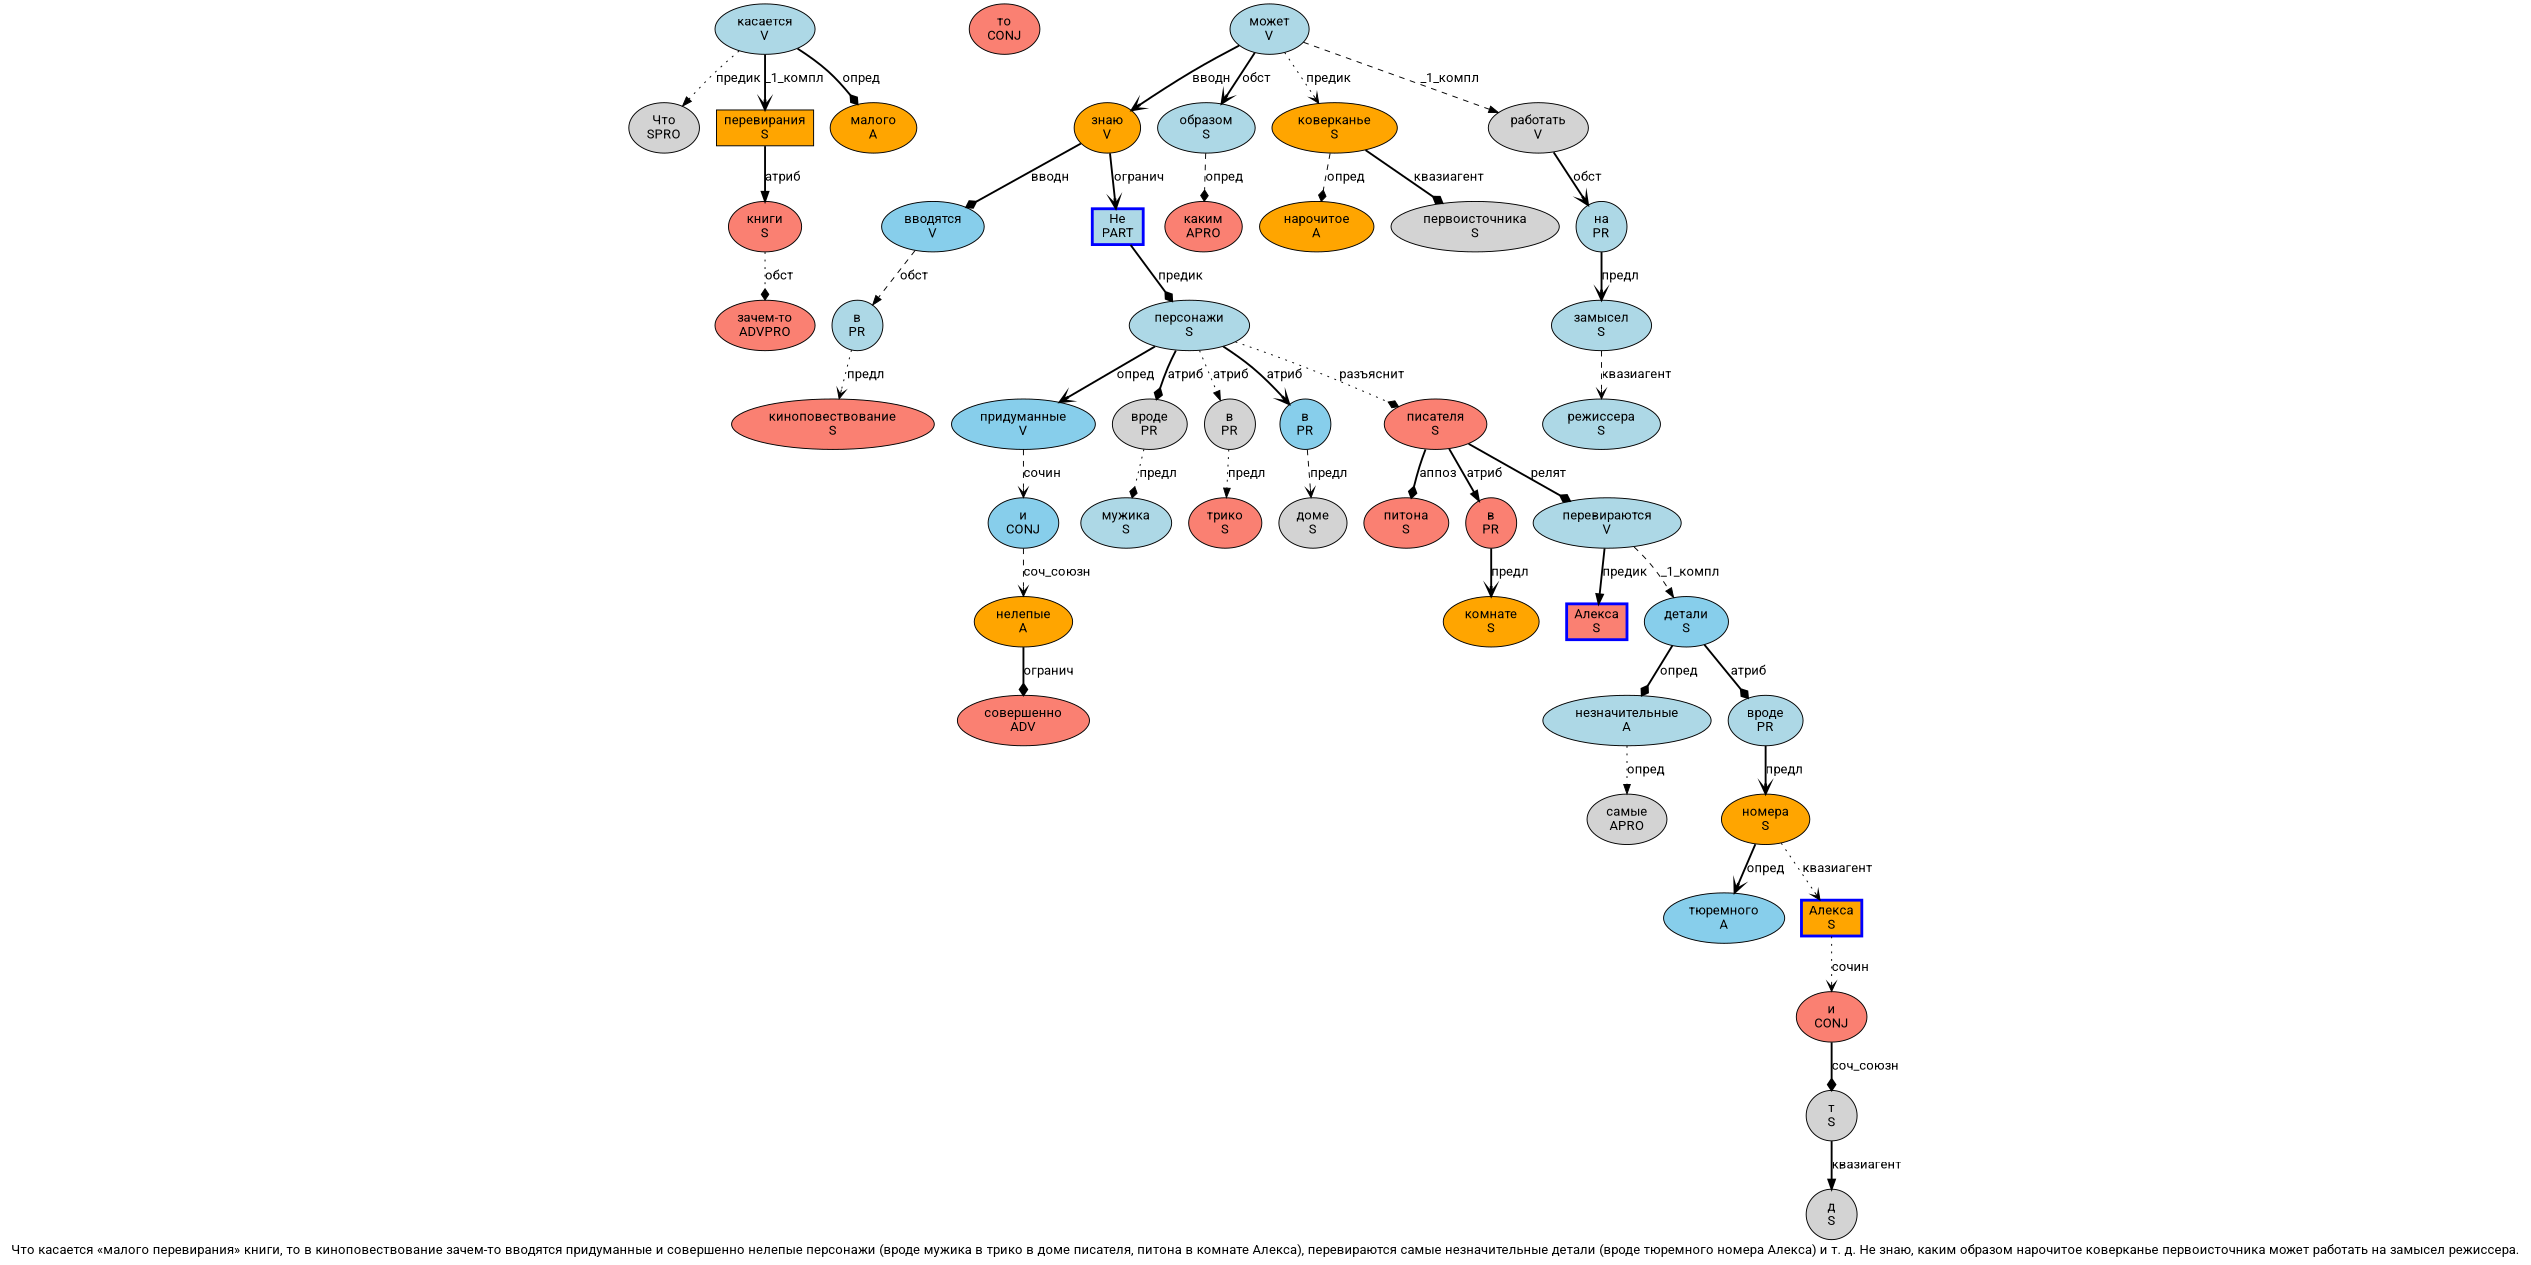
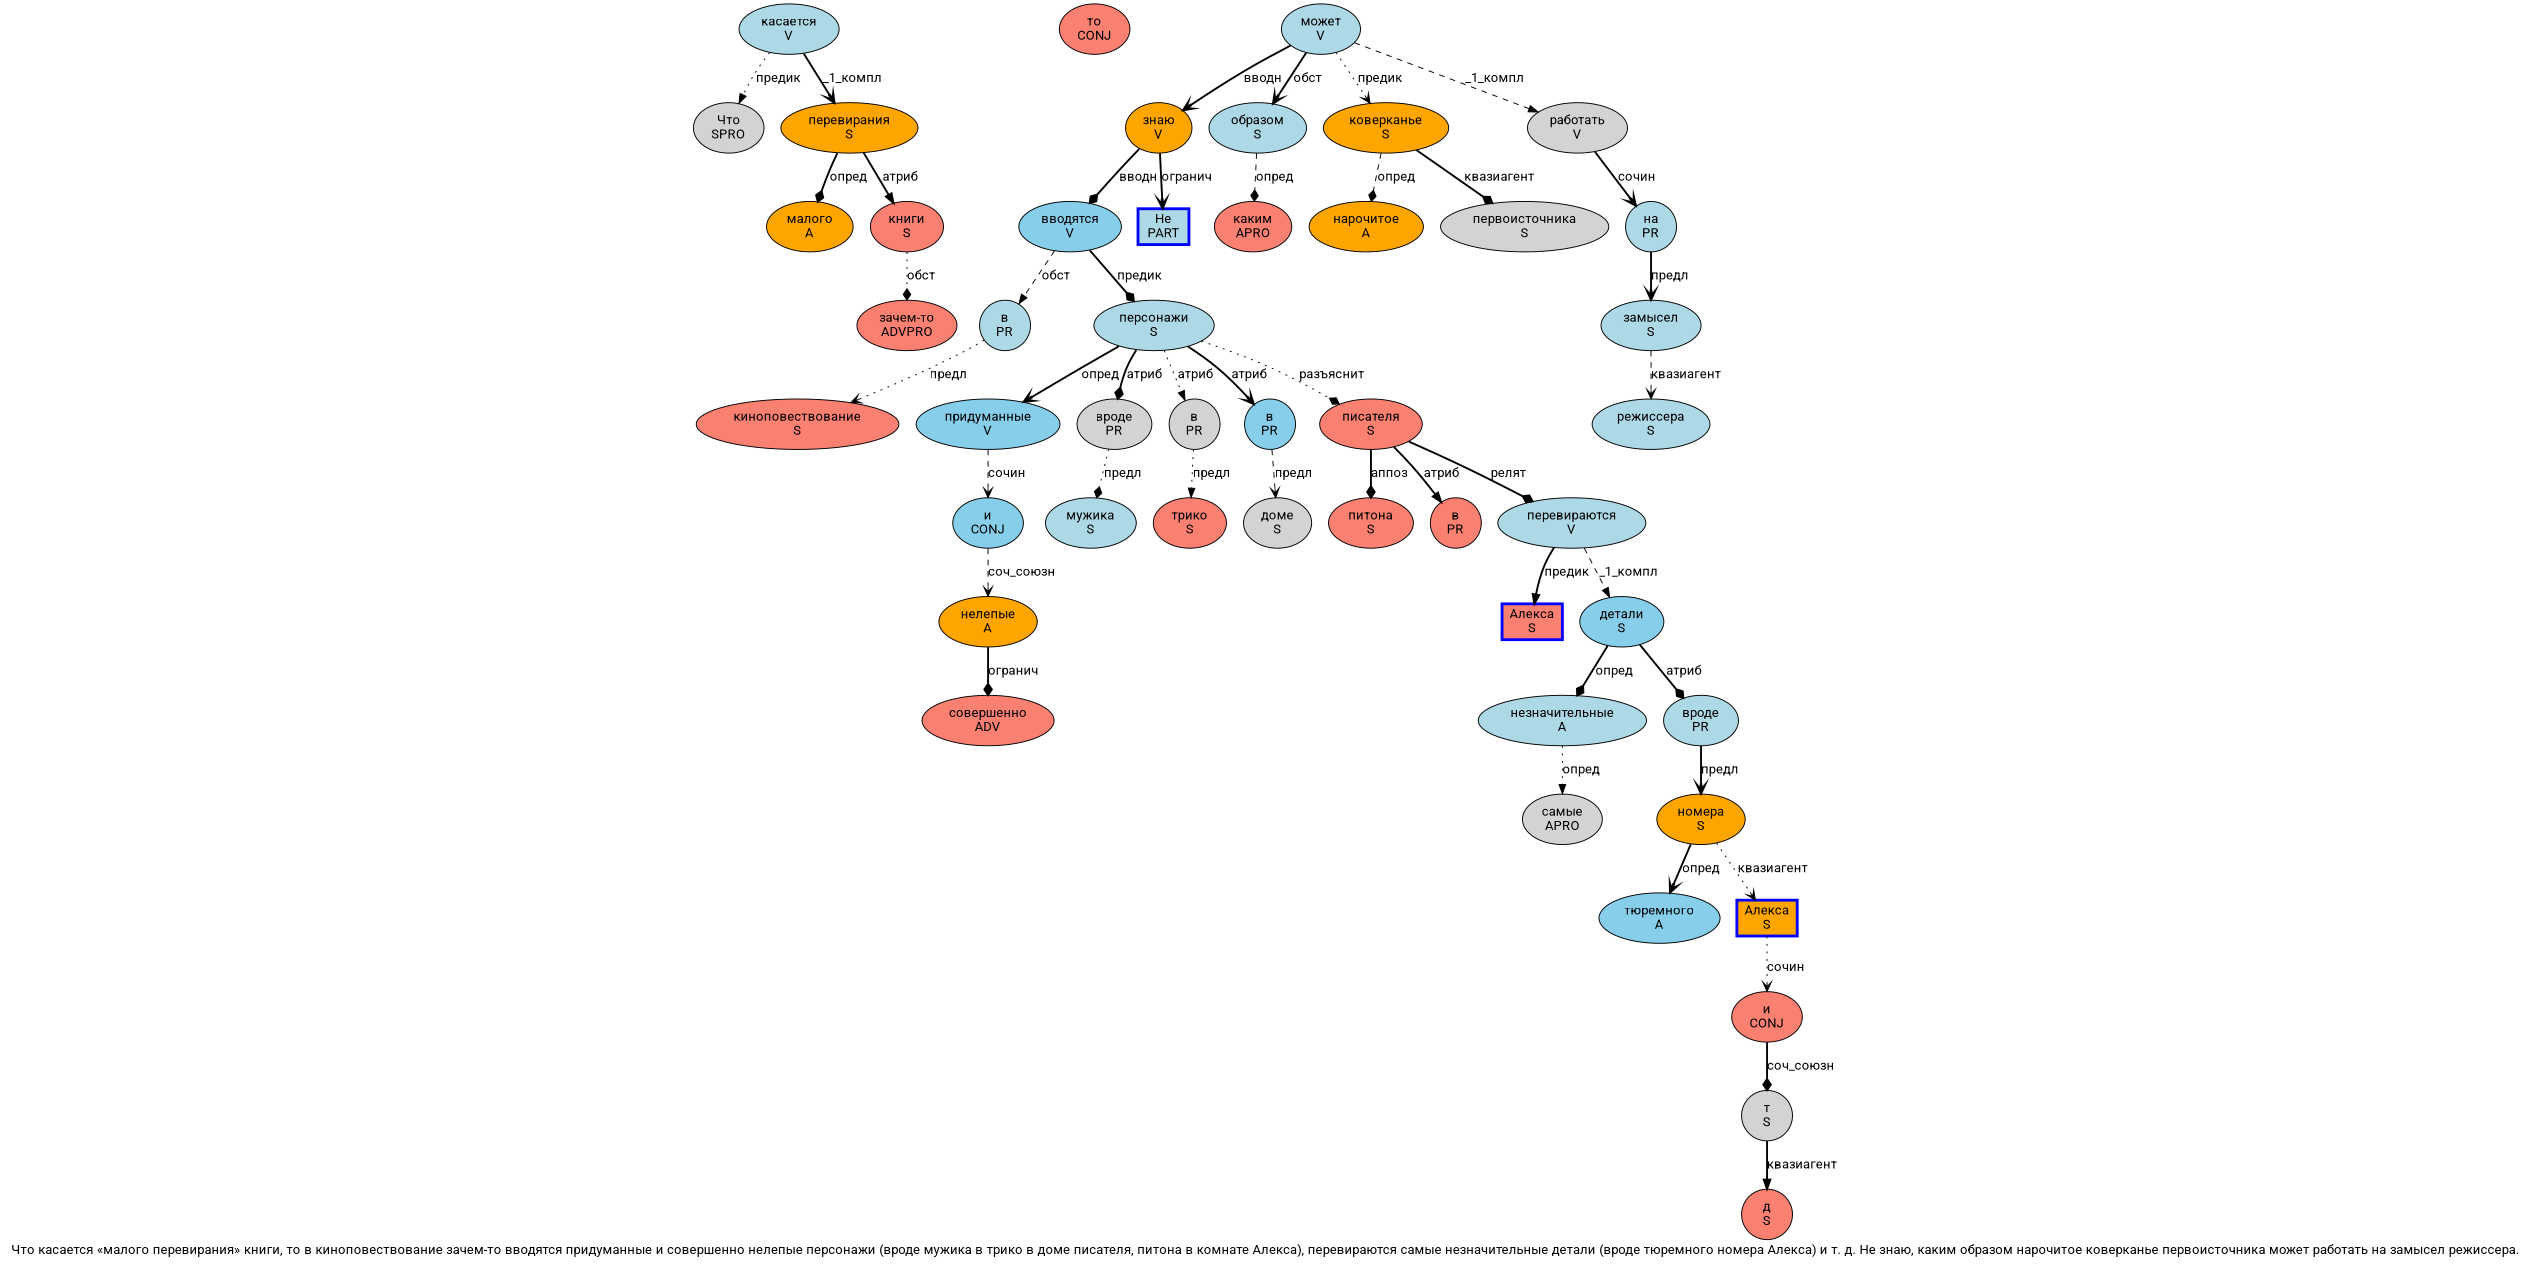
(826, 70) -> (829, 172)
(765, 128) -> (849, 128)
(1588, 177) -> (1637, 177)
(1148, 268) -> (1108, 271)
(1491, 622) -> none
(1832, 1214) -> (1767, 1214)
